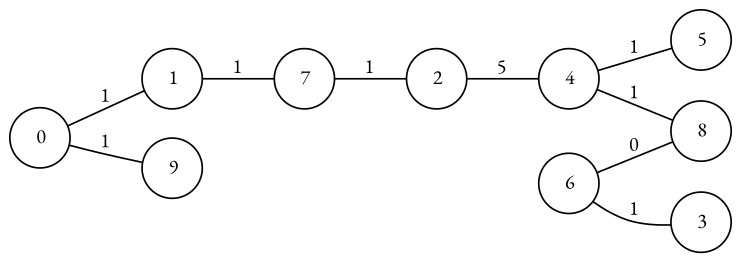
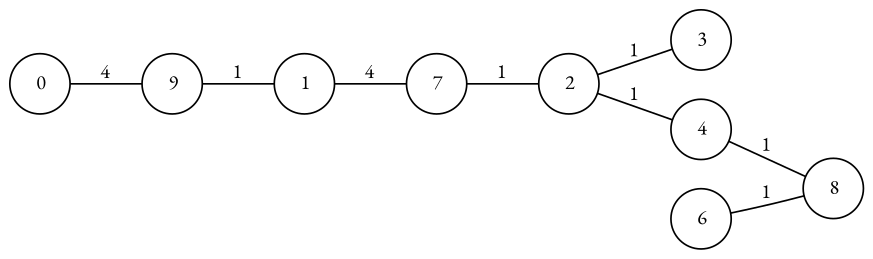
(701, 40) -> none
(238, 68) -> (371, 73)
(503, 68) -> (635, 95)
(106, 108) -> (238, 84)
(106, 142) -> (106, 73)
(635, 145) -> (767, 193)
(630, 221) -> (635, 62)
